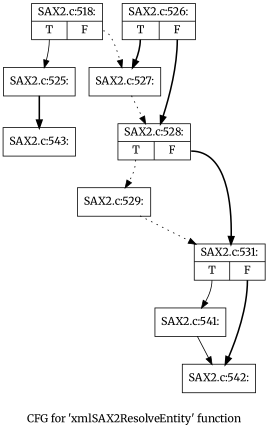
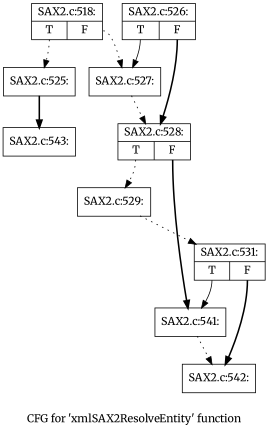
(48, 50) -> (48, 50)
(139, 50) -> (139, 50)
(226, 185) -> (177, 227)
(203, 347) -> (203, 347)
